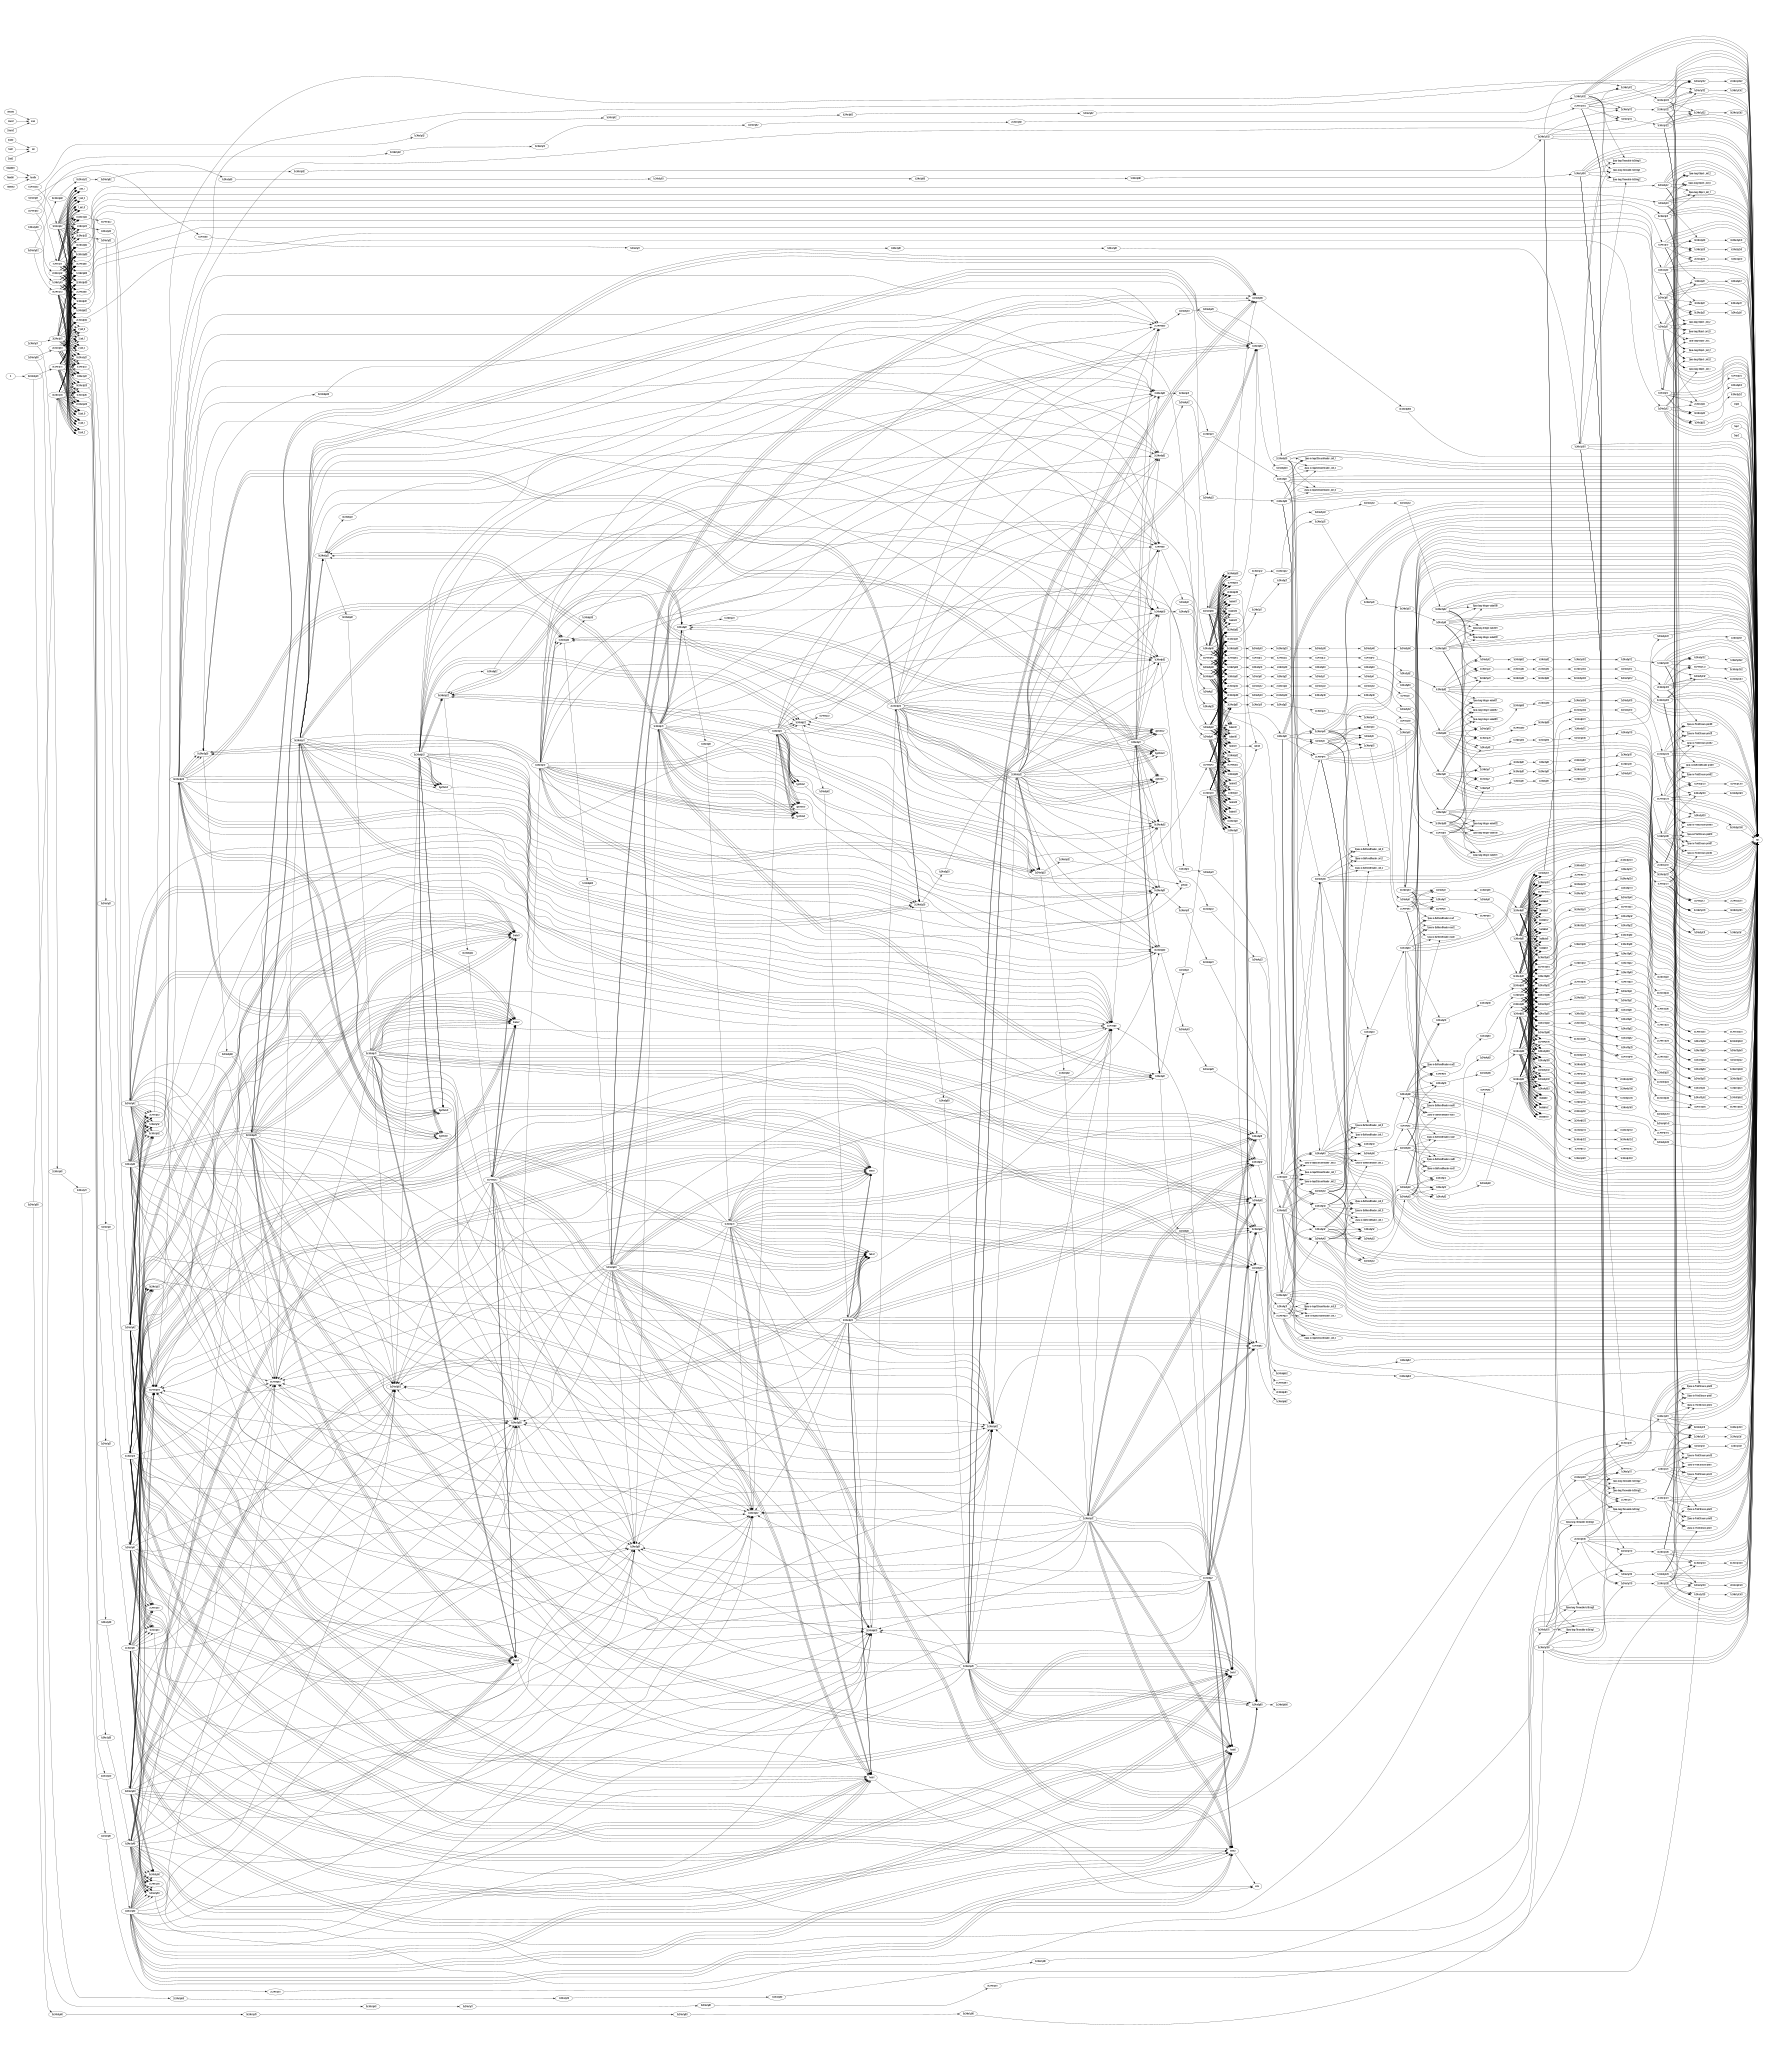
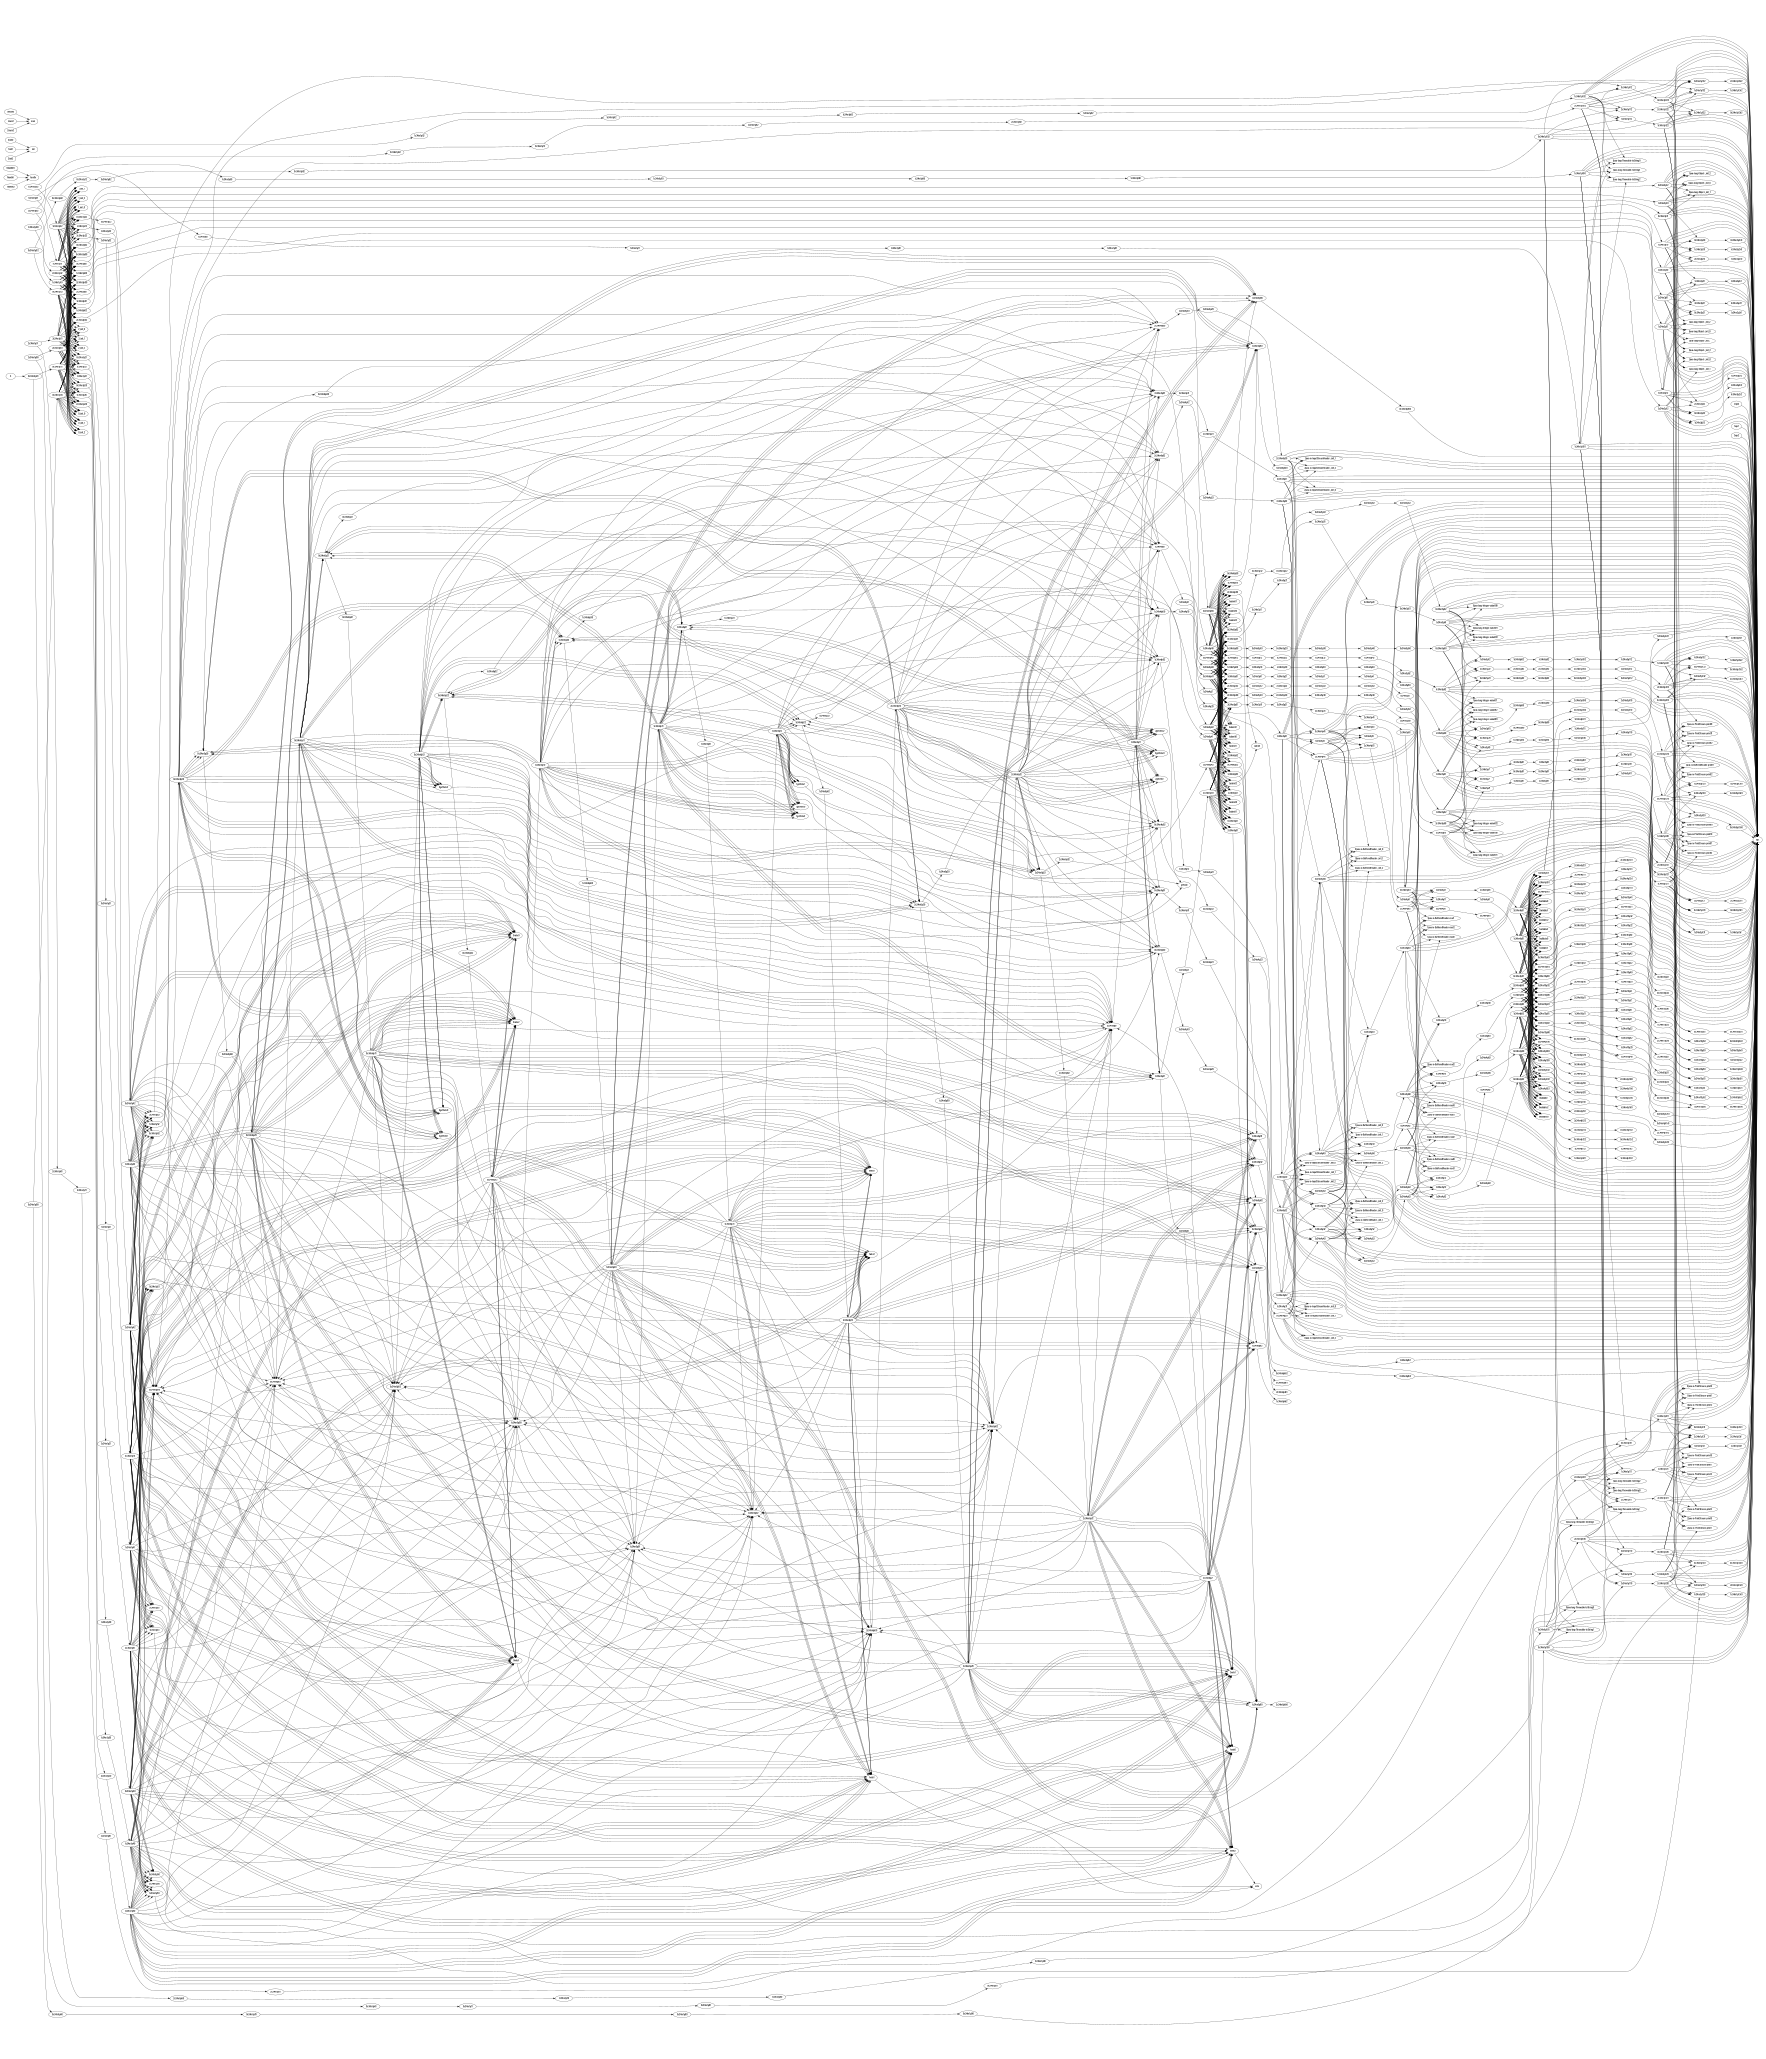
(1244, 746) -> none
